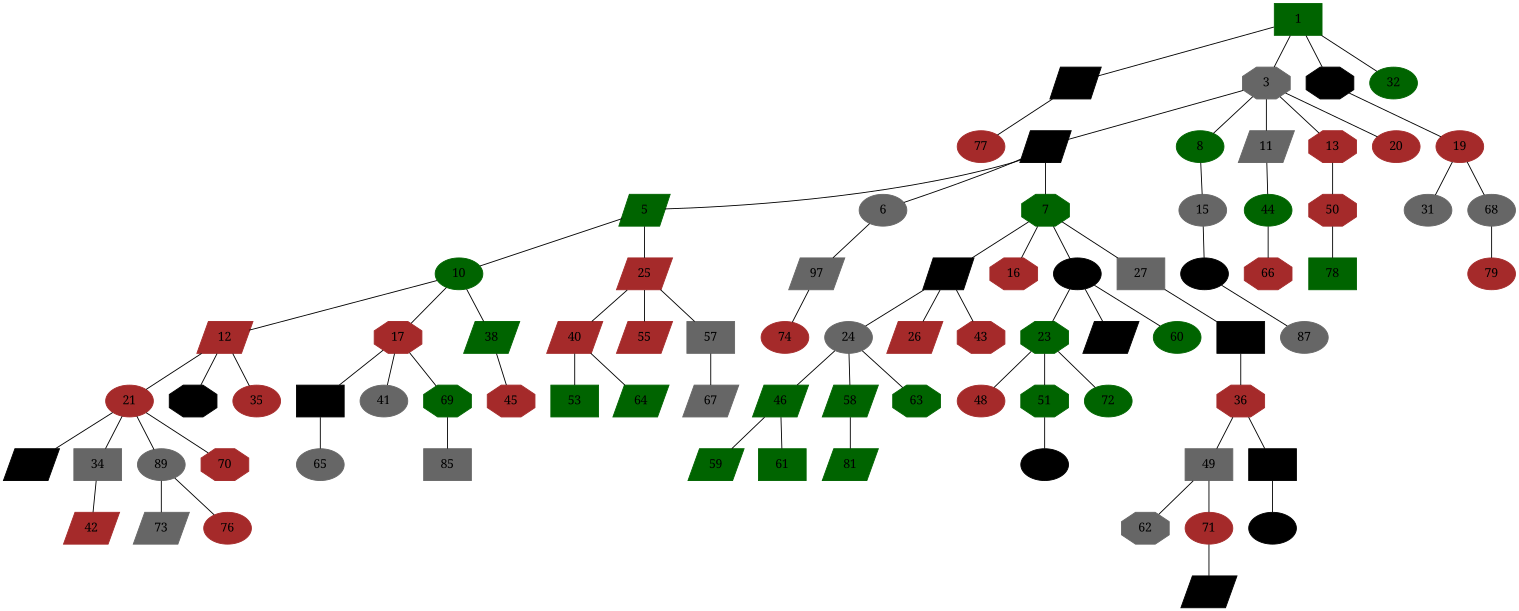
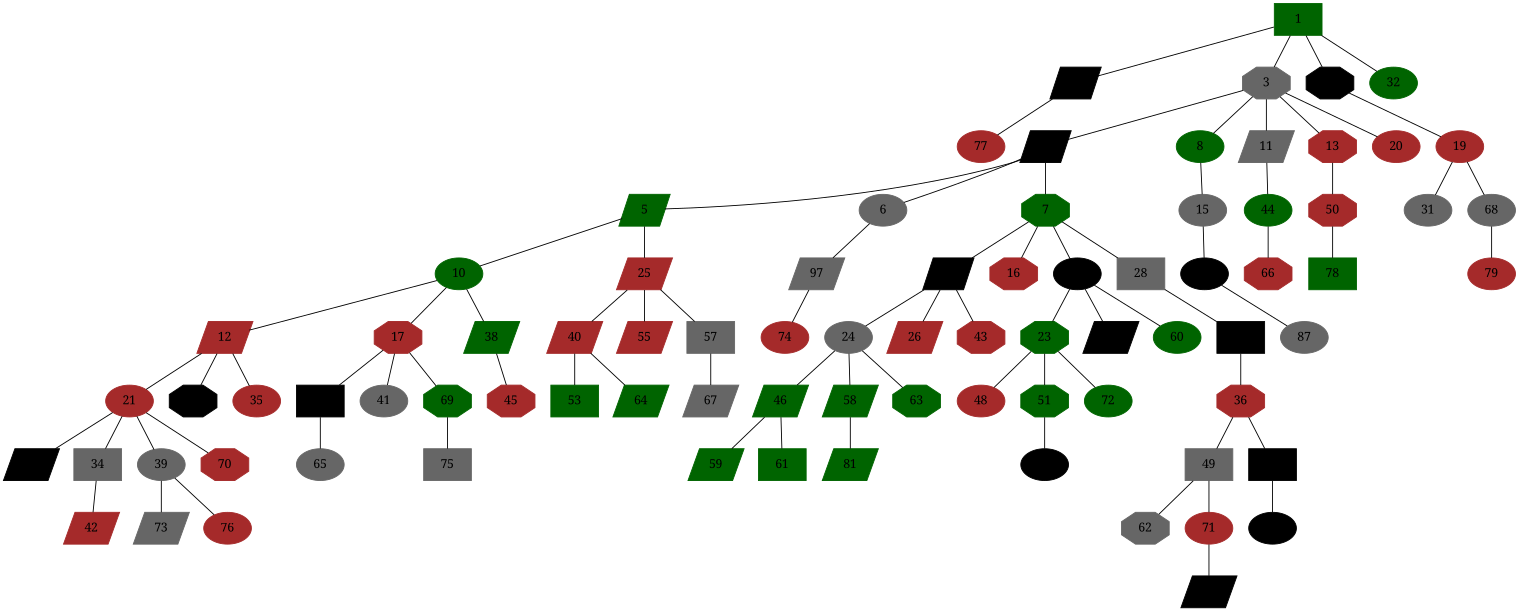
(1141, 274) -> (1141, 274)
(161, 465) -> (161, 465)
(448, 465) -> (448, 465)
